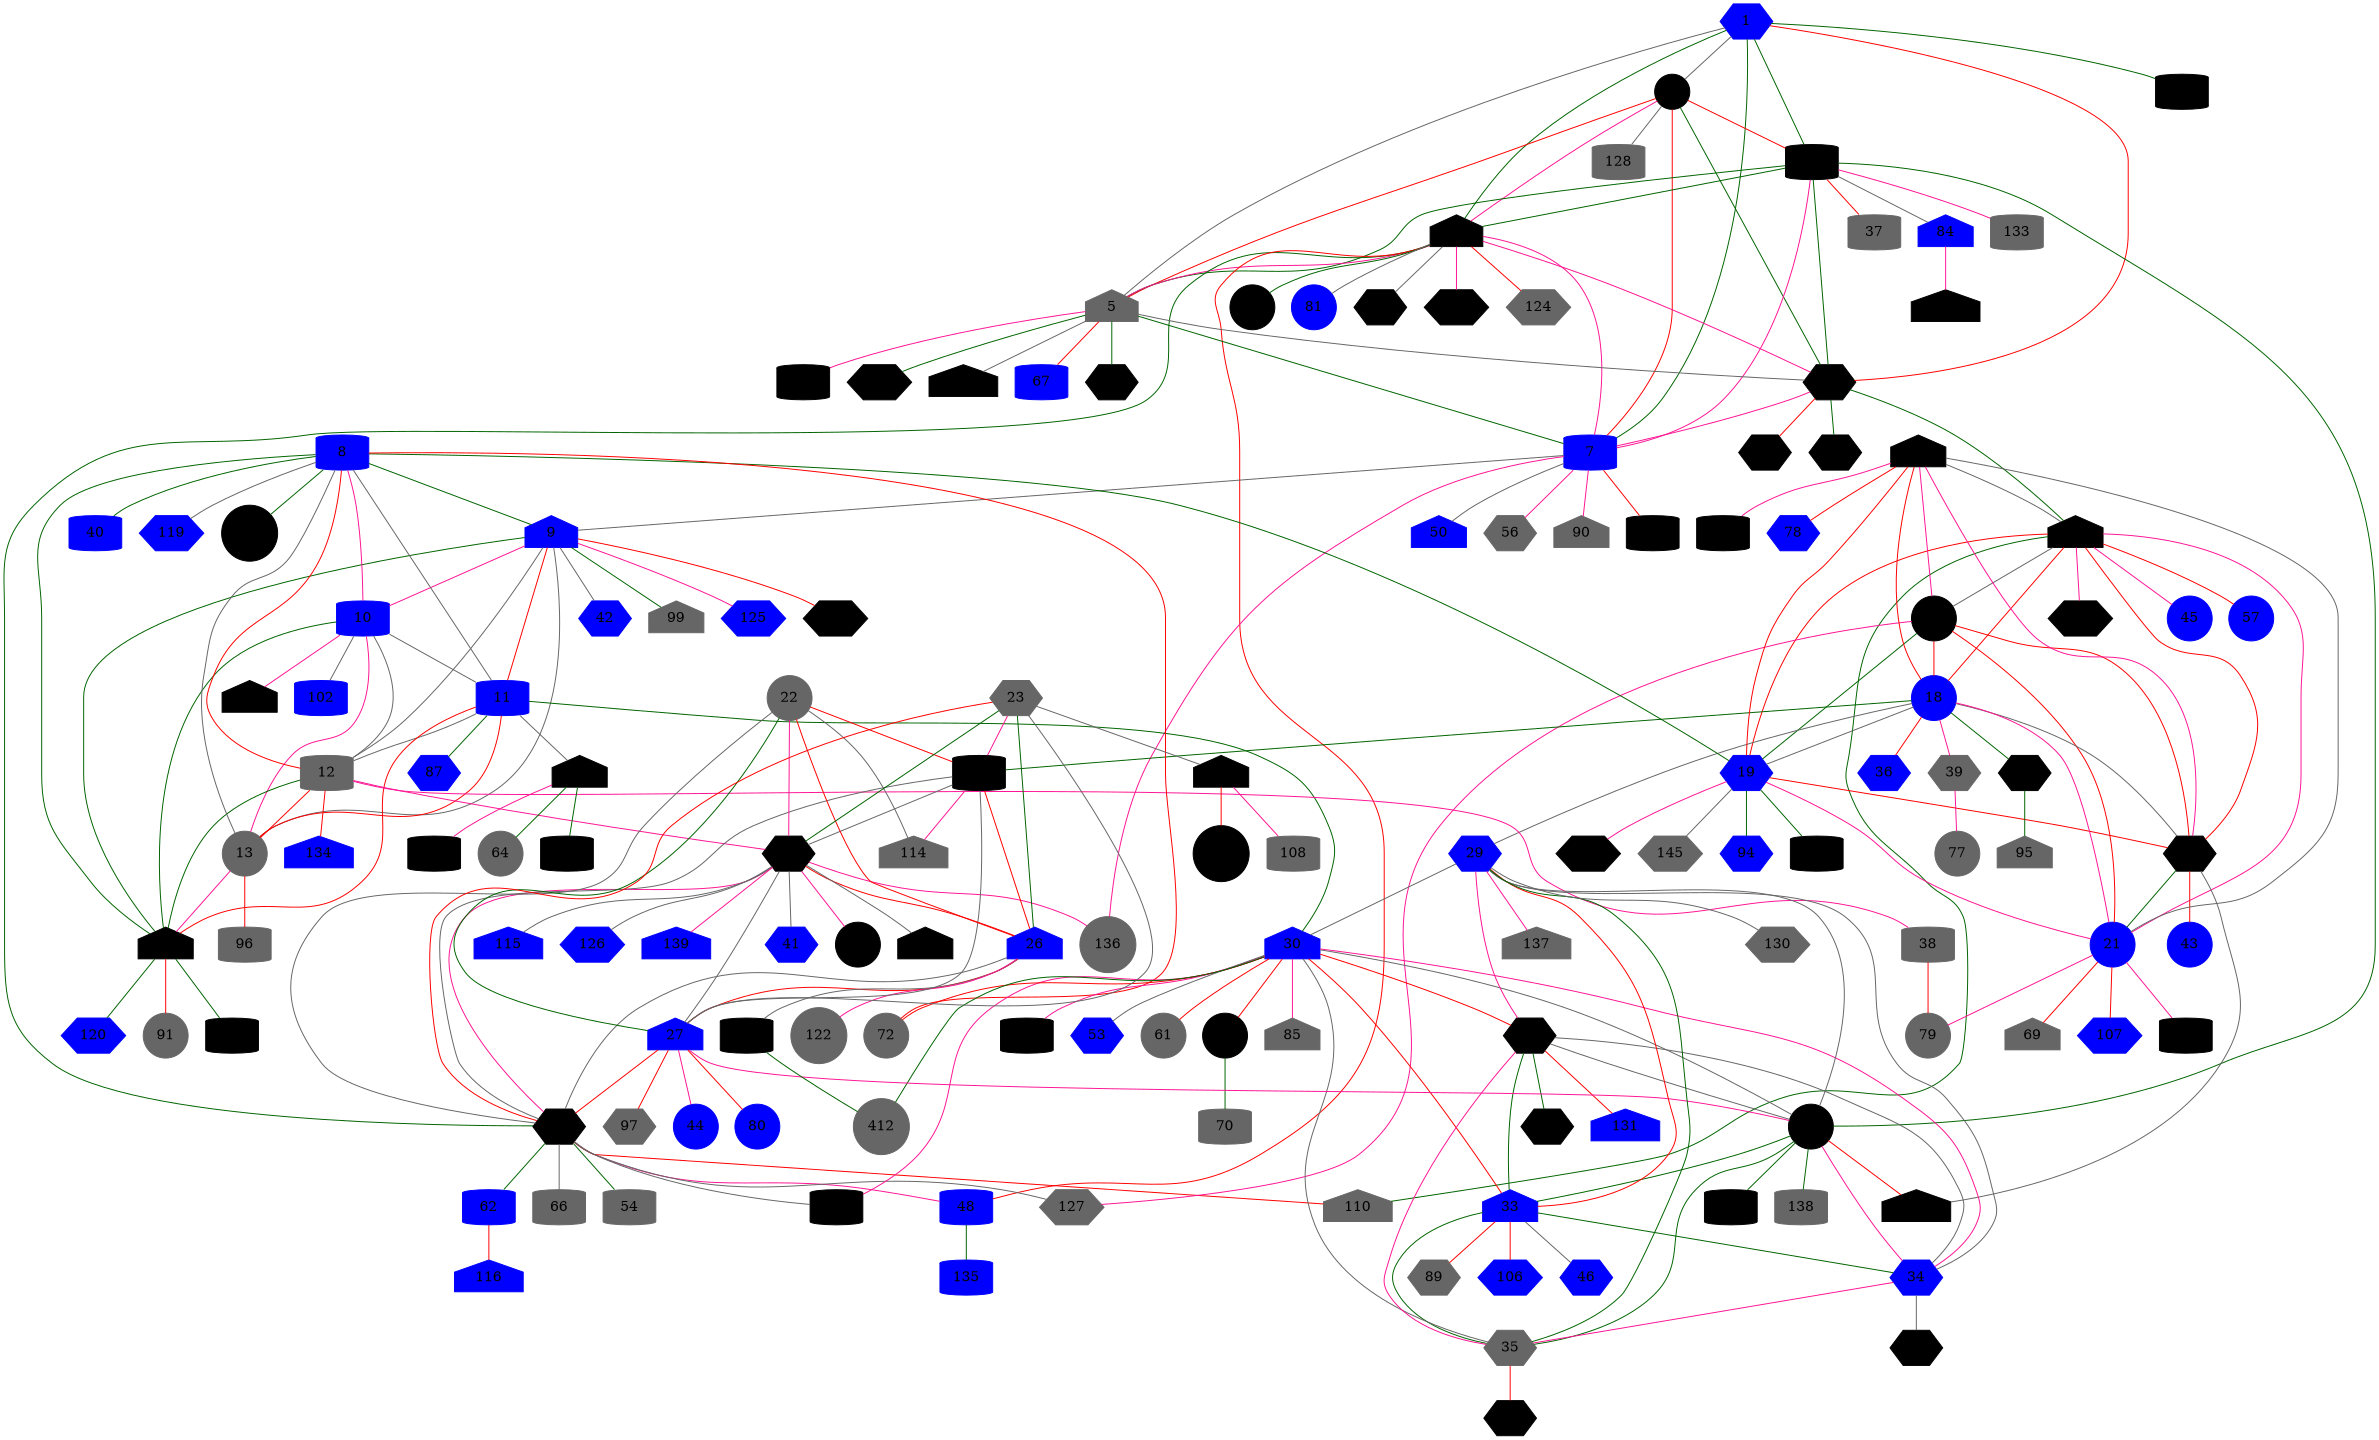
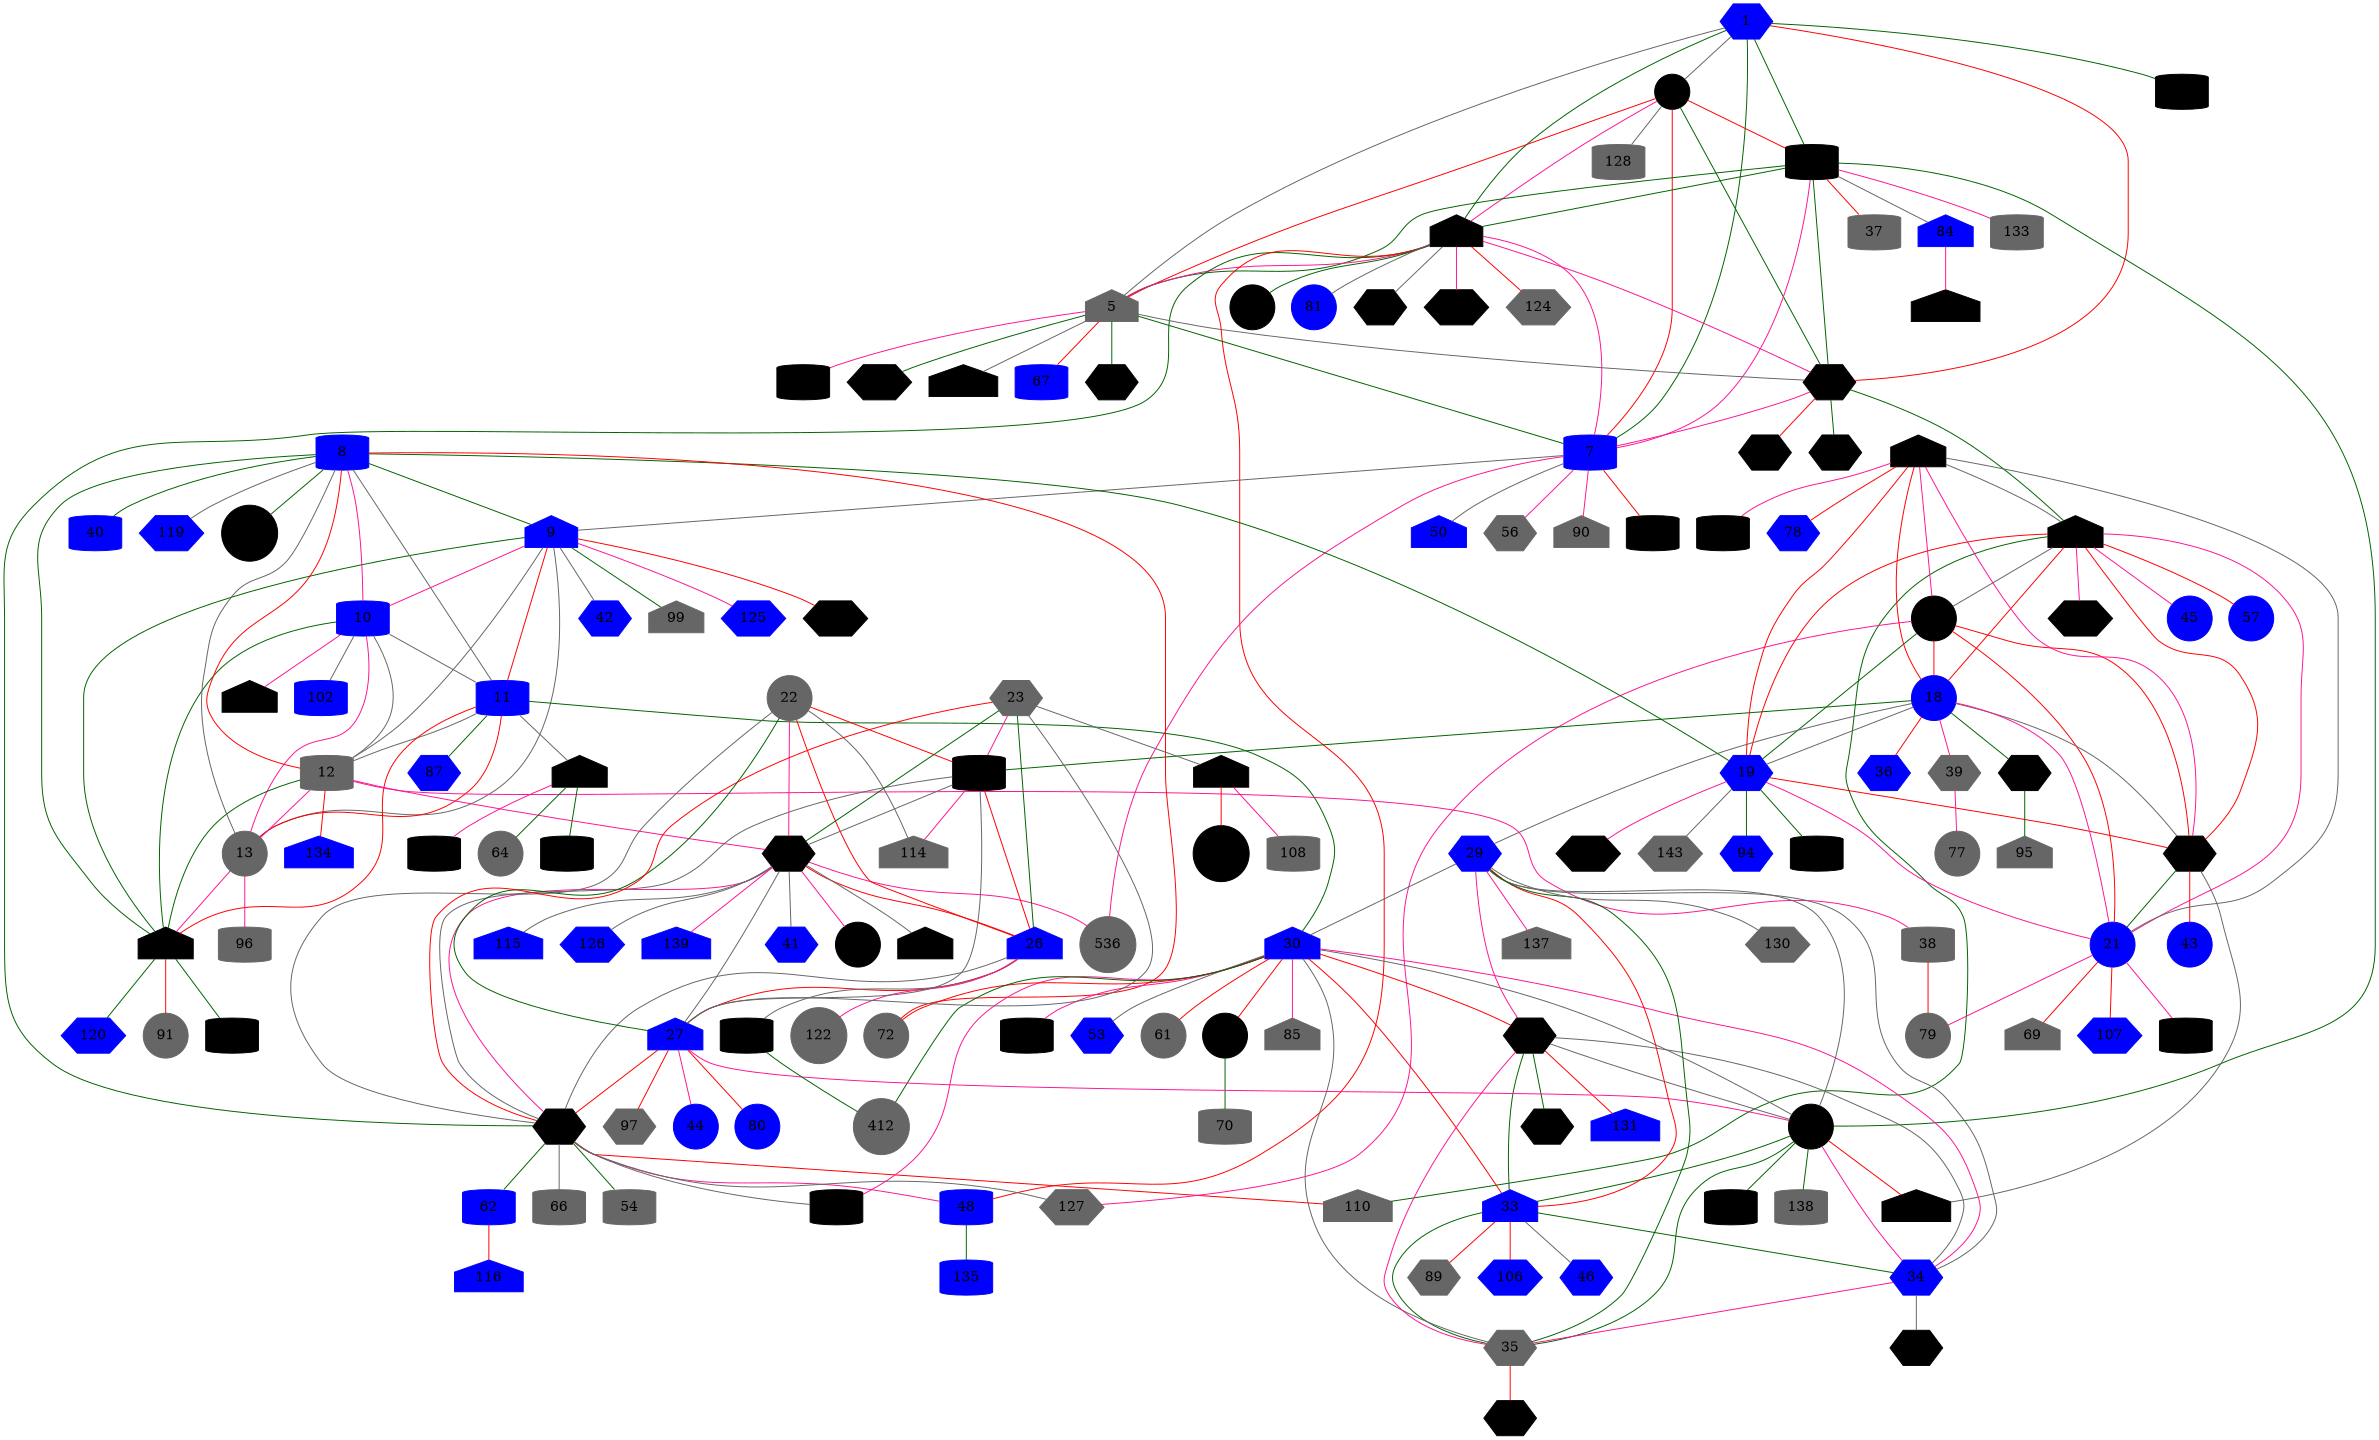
(285, 814) -> (285, 814)
(1670, 854) -> (1670, 854)
(245, 902) -> (245, 902)
(1108, 945) -> (1108, 945)
